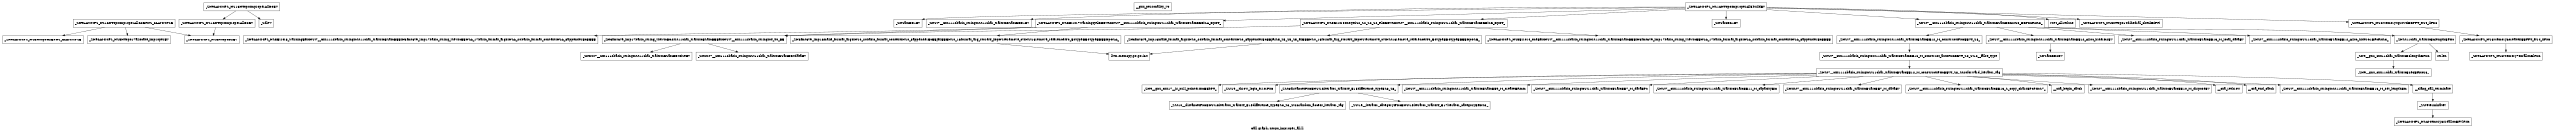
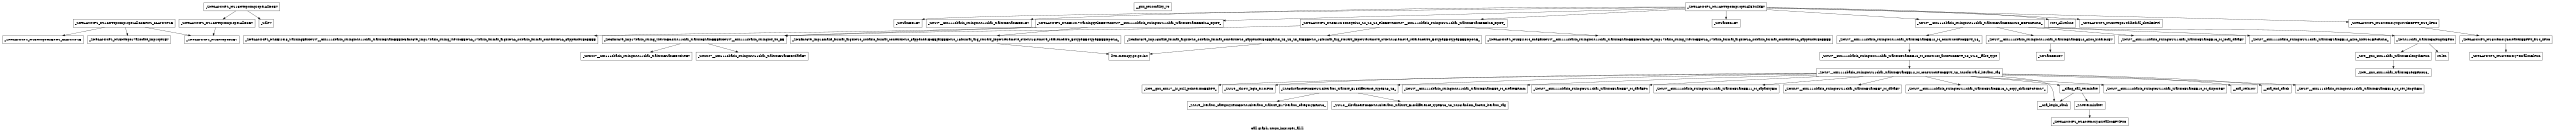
none -> (2068, 97)
